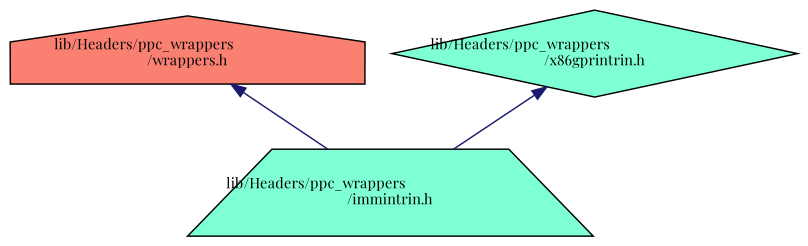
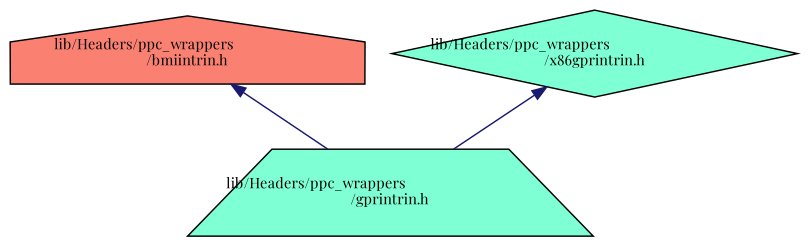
(188, 54) -> (188, 54)
(390, 193) -> (390, 193)
